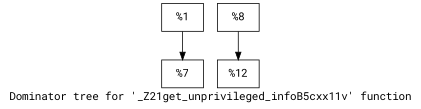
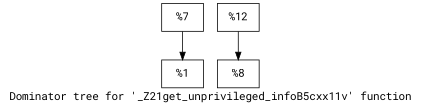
(183, 42) -> (183, 42)
(238, 42) -> (238, 42)
